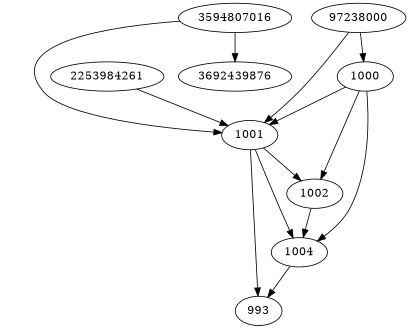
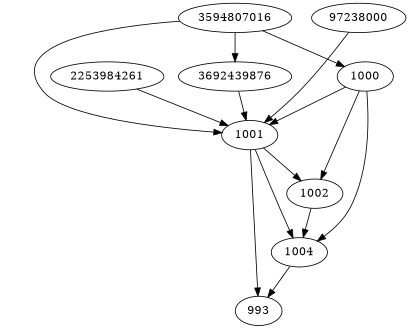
(362, 43) -> (300, 47)
none -> (241, 102)
